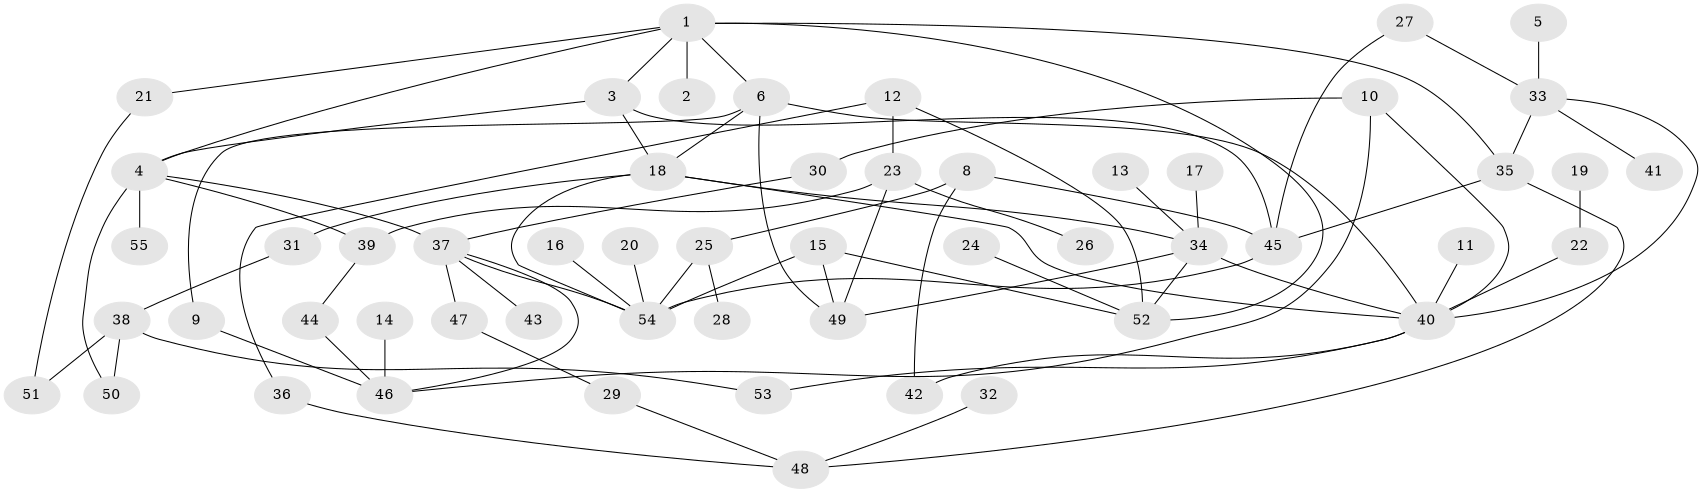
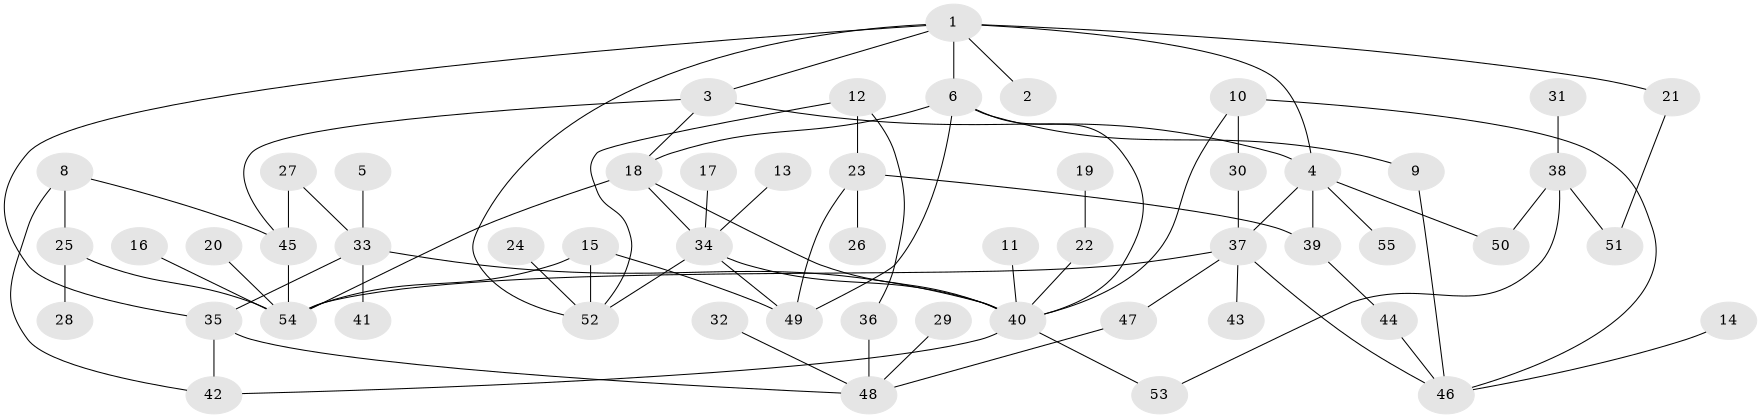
(470, 195) -> none
(1390, 209) -> (214, 358)
(531, 355) -> (999, 358)
